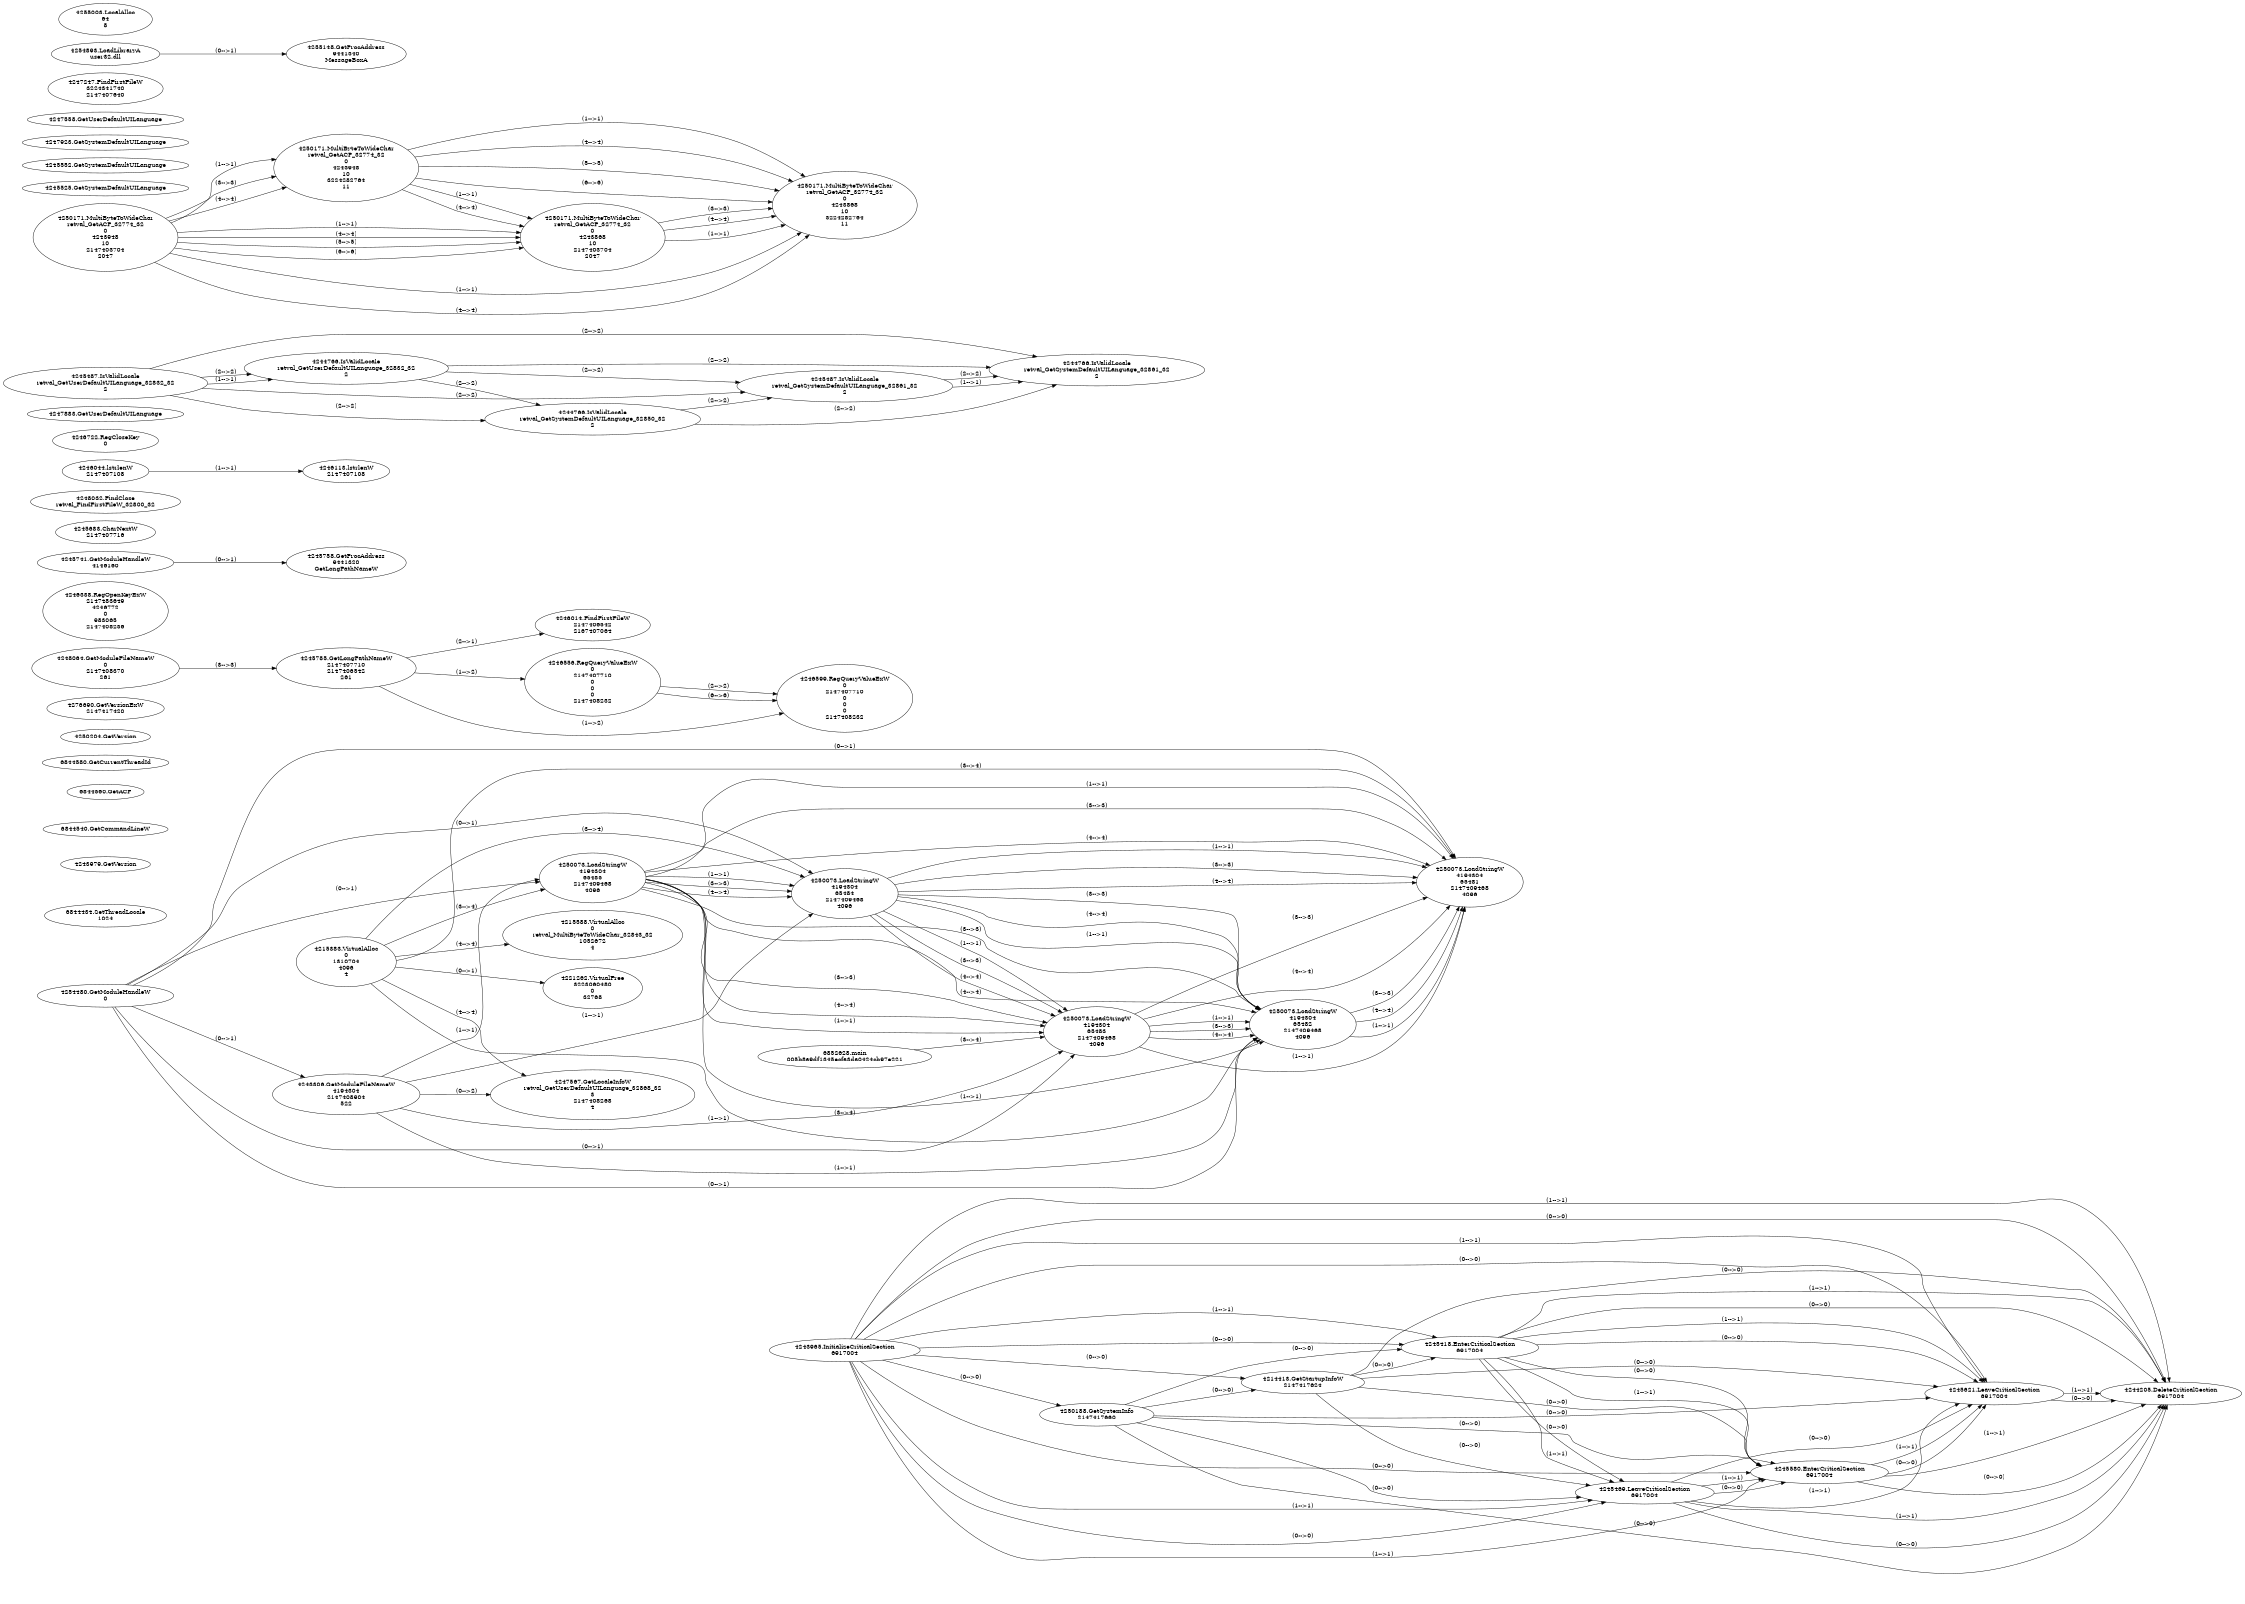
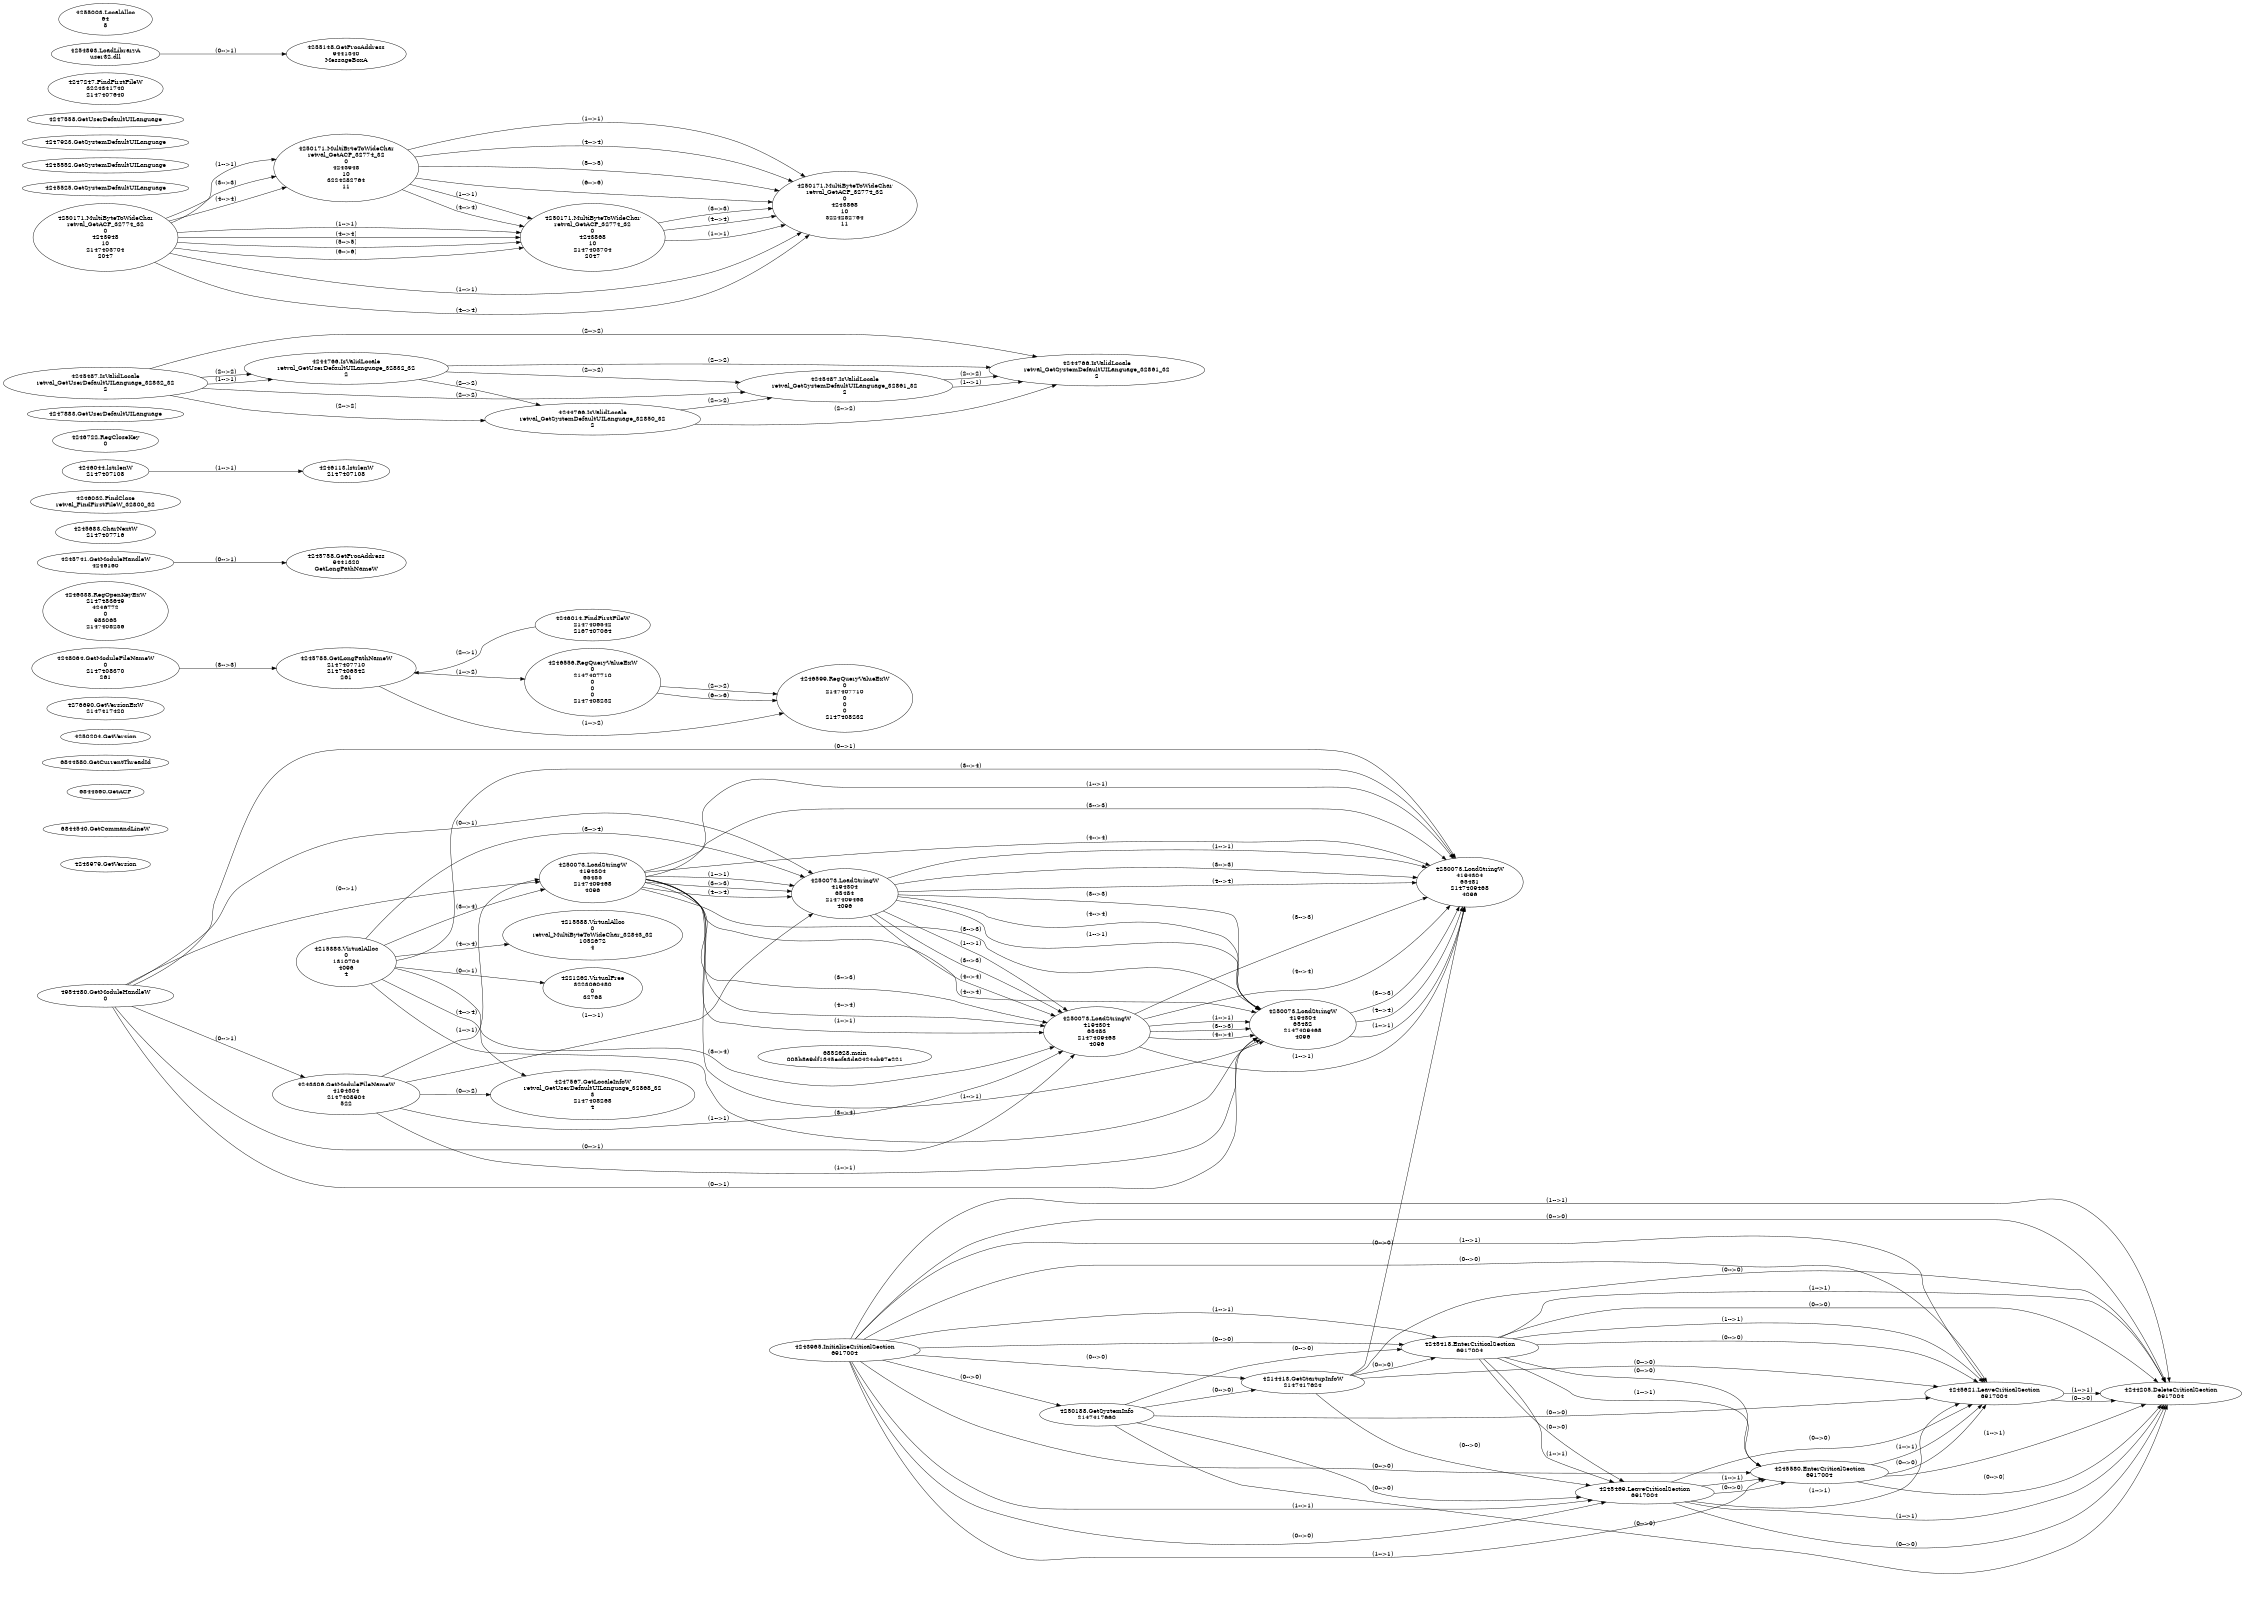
(106, 502) -> (106, 502)
(106, 563) -> (106, 563)
(473, 646) -> (480, 654)
(106, 916) -> none
(106, 996) -> (106, 996)
(977, 1044) -> (709, 1056)
(1571, 1408) -> (1413, 1147)
(1465, 1430) -> none
